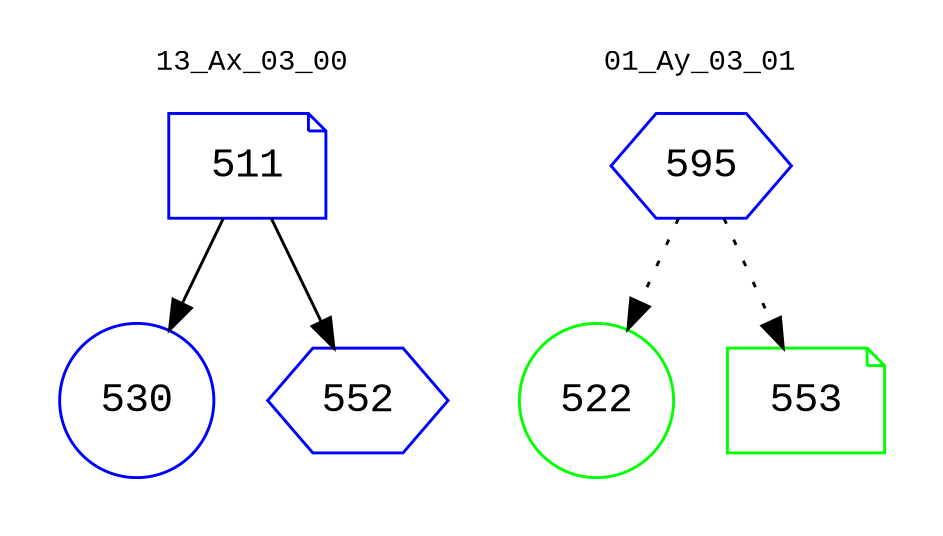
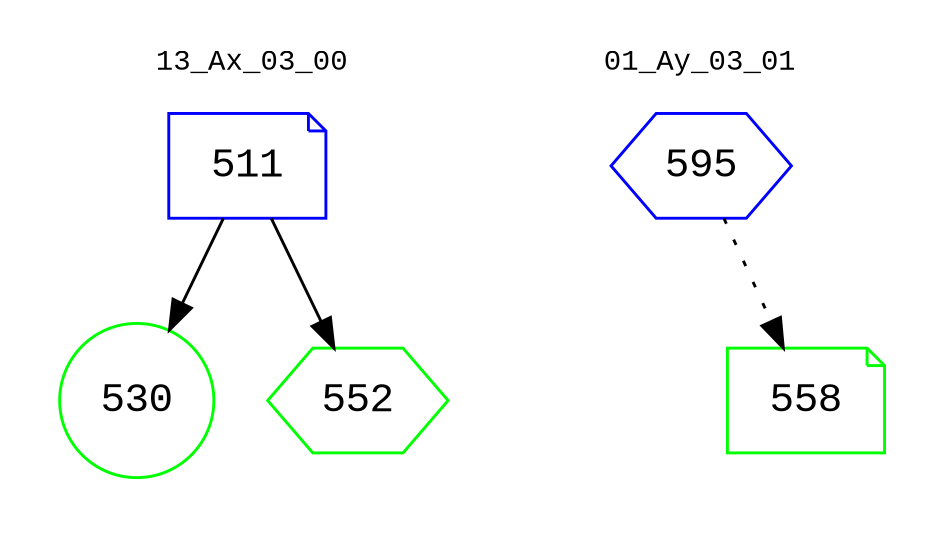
(137, 401) -> (137, 401)
(358, 401) -> (358, 401)
(596, 401) -> none
(806, 401) -> (806, 401)
